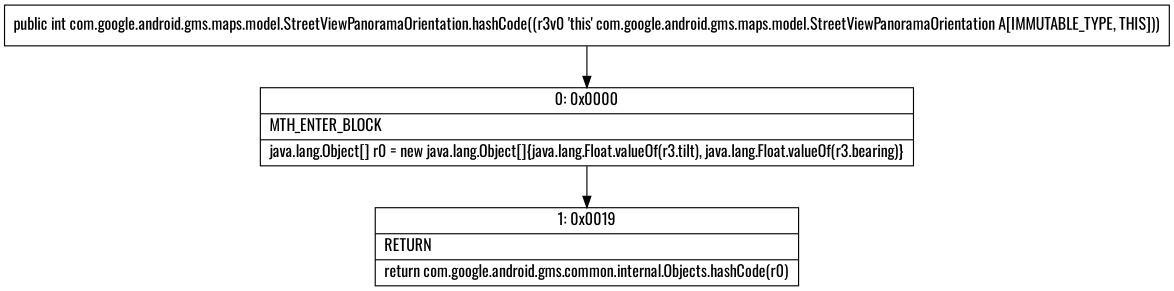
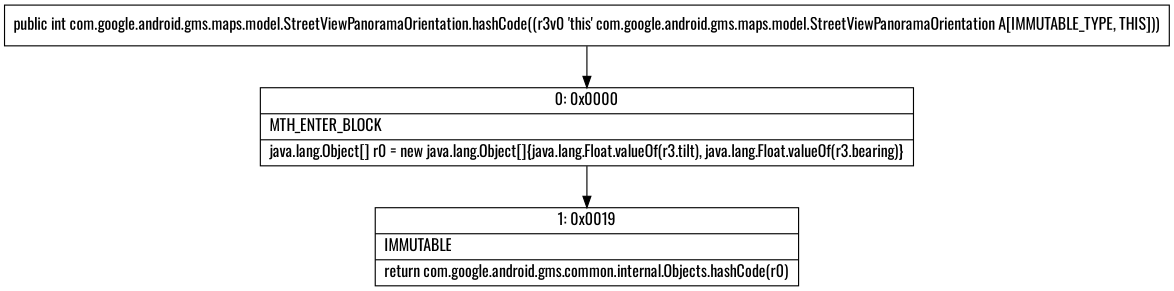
(409, 246) -> (419, 246)
